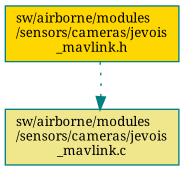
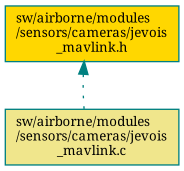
(101, 79) -> (83, 92)
